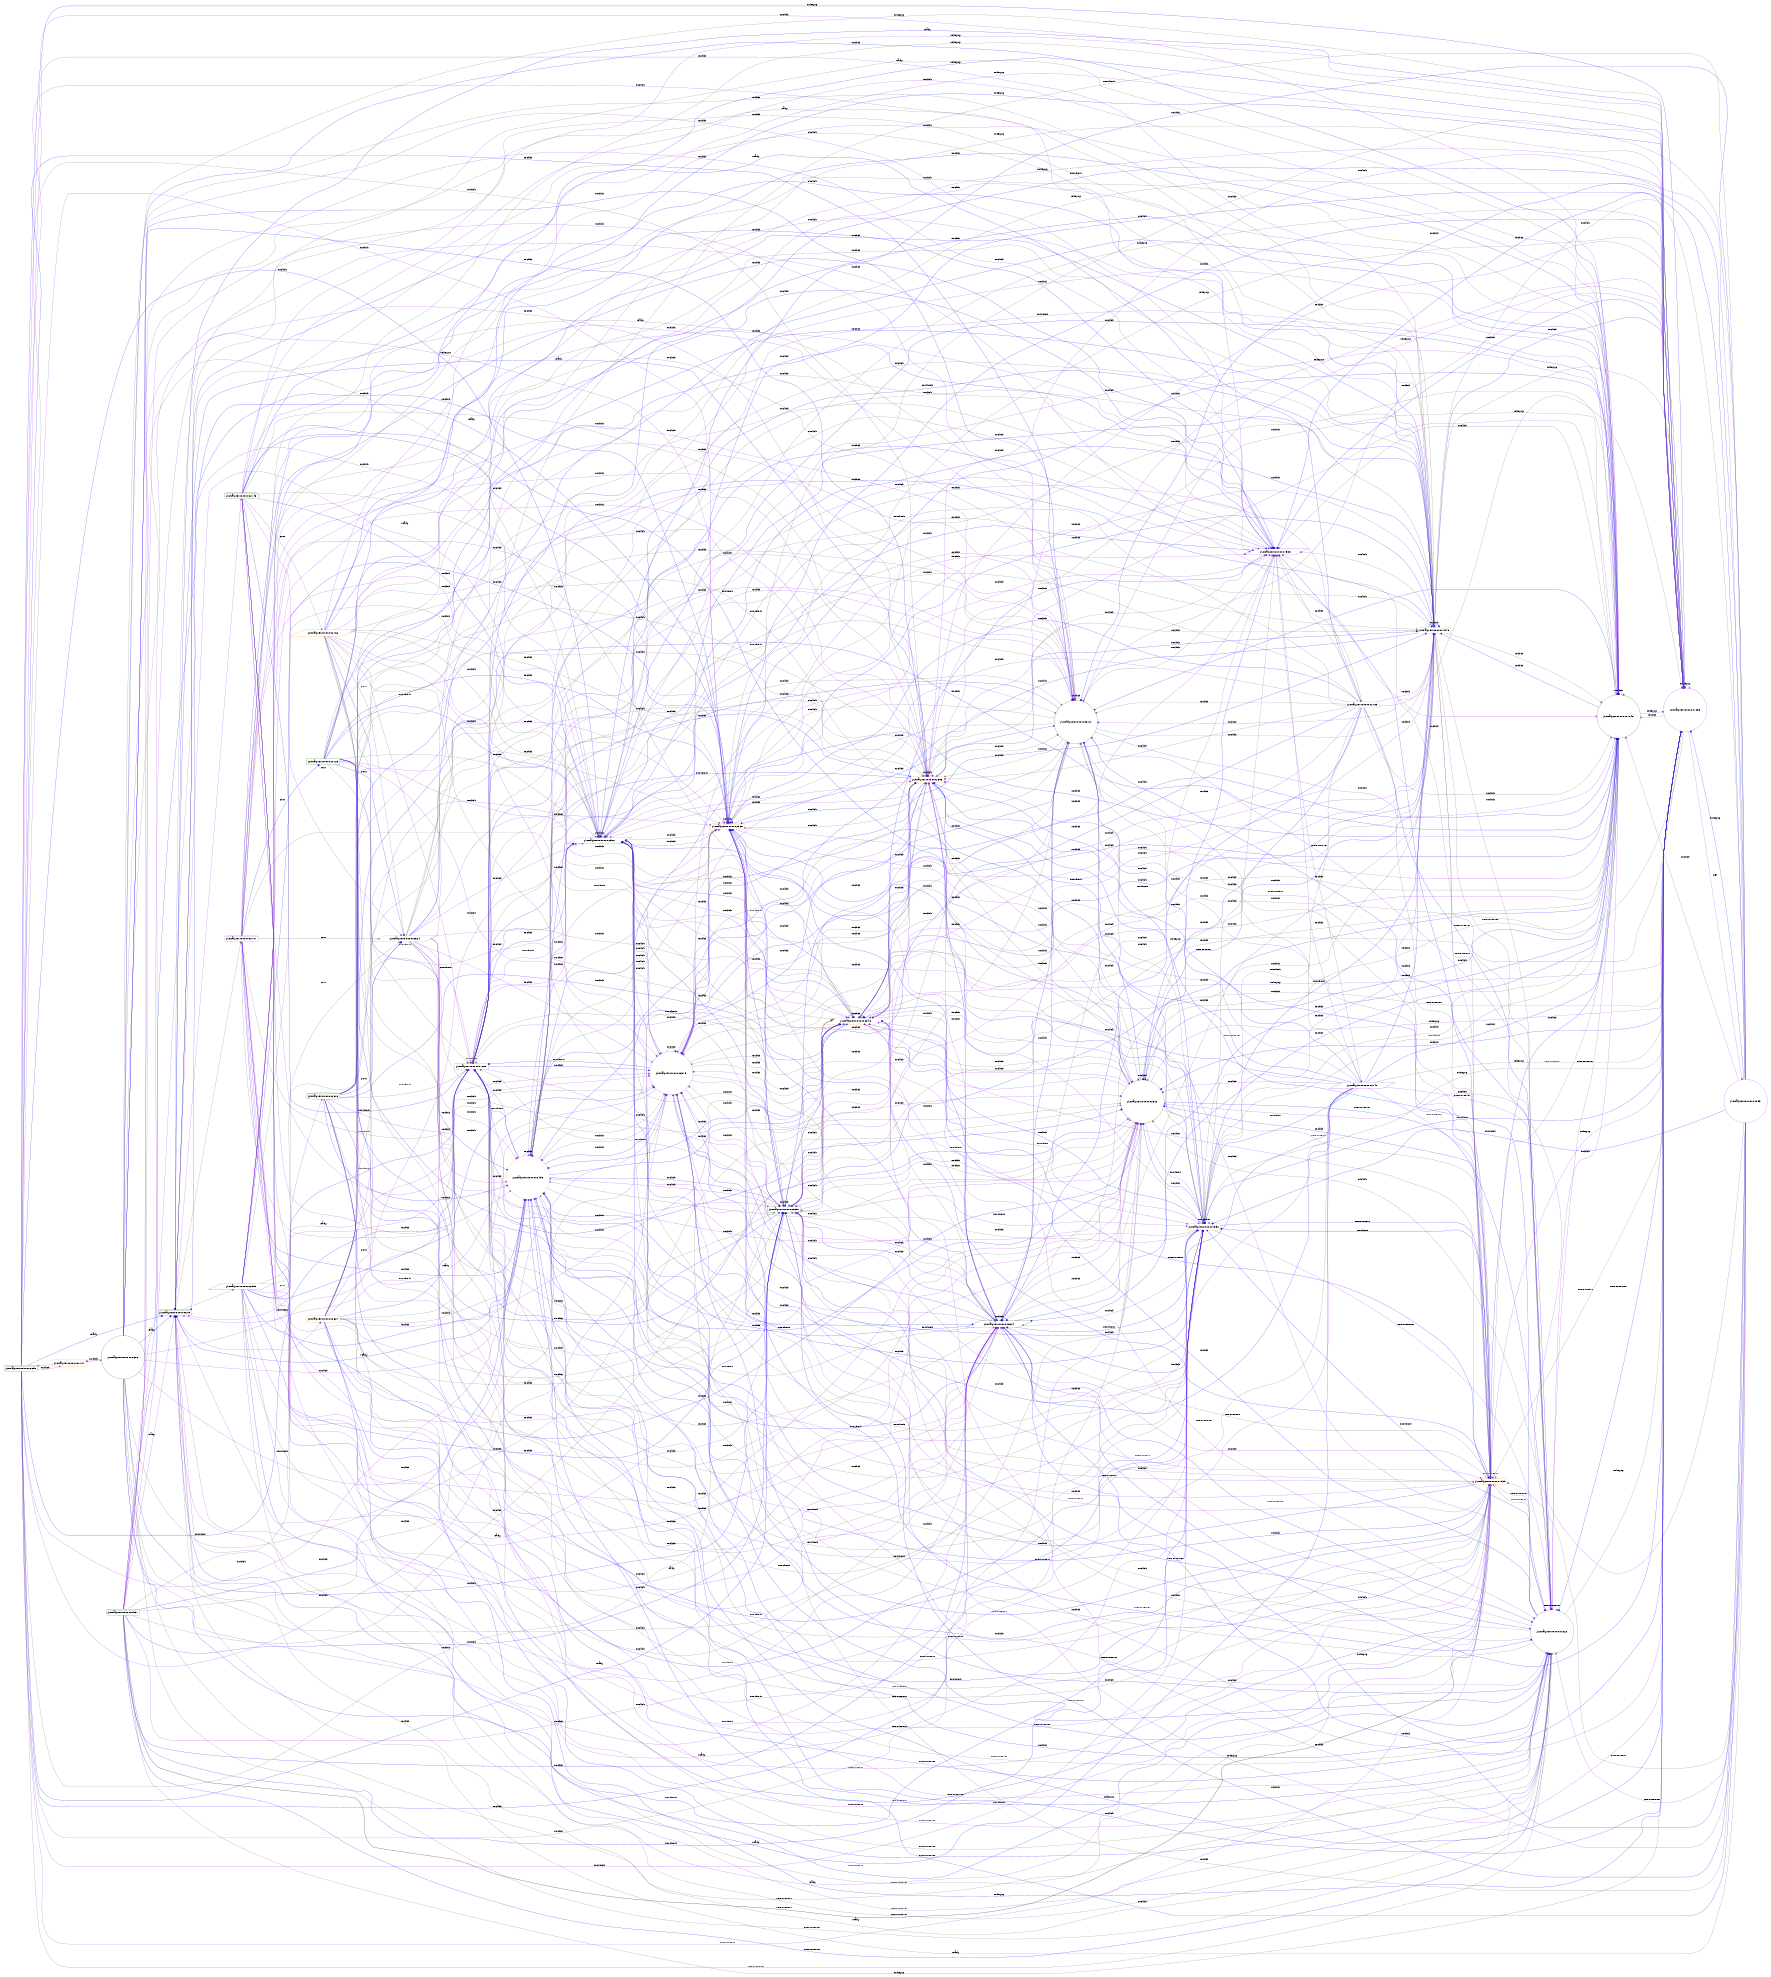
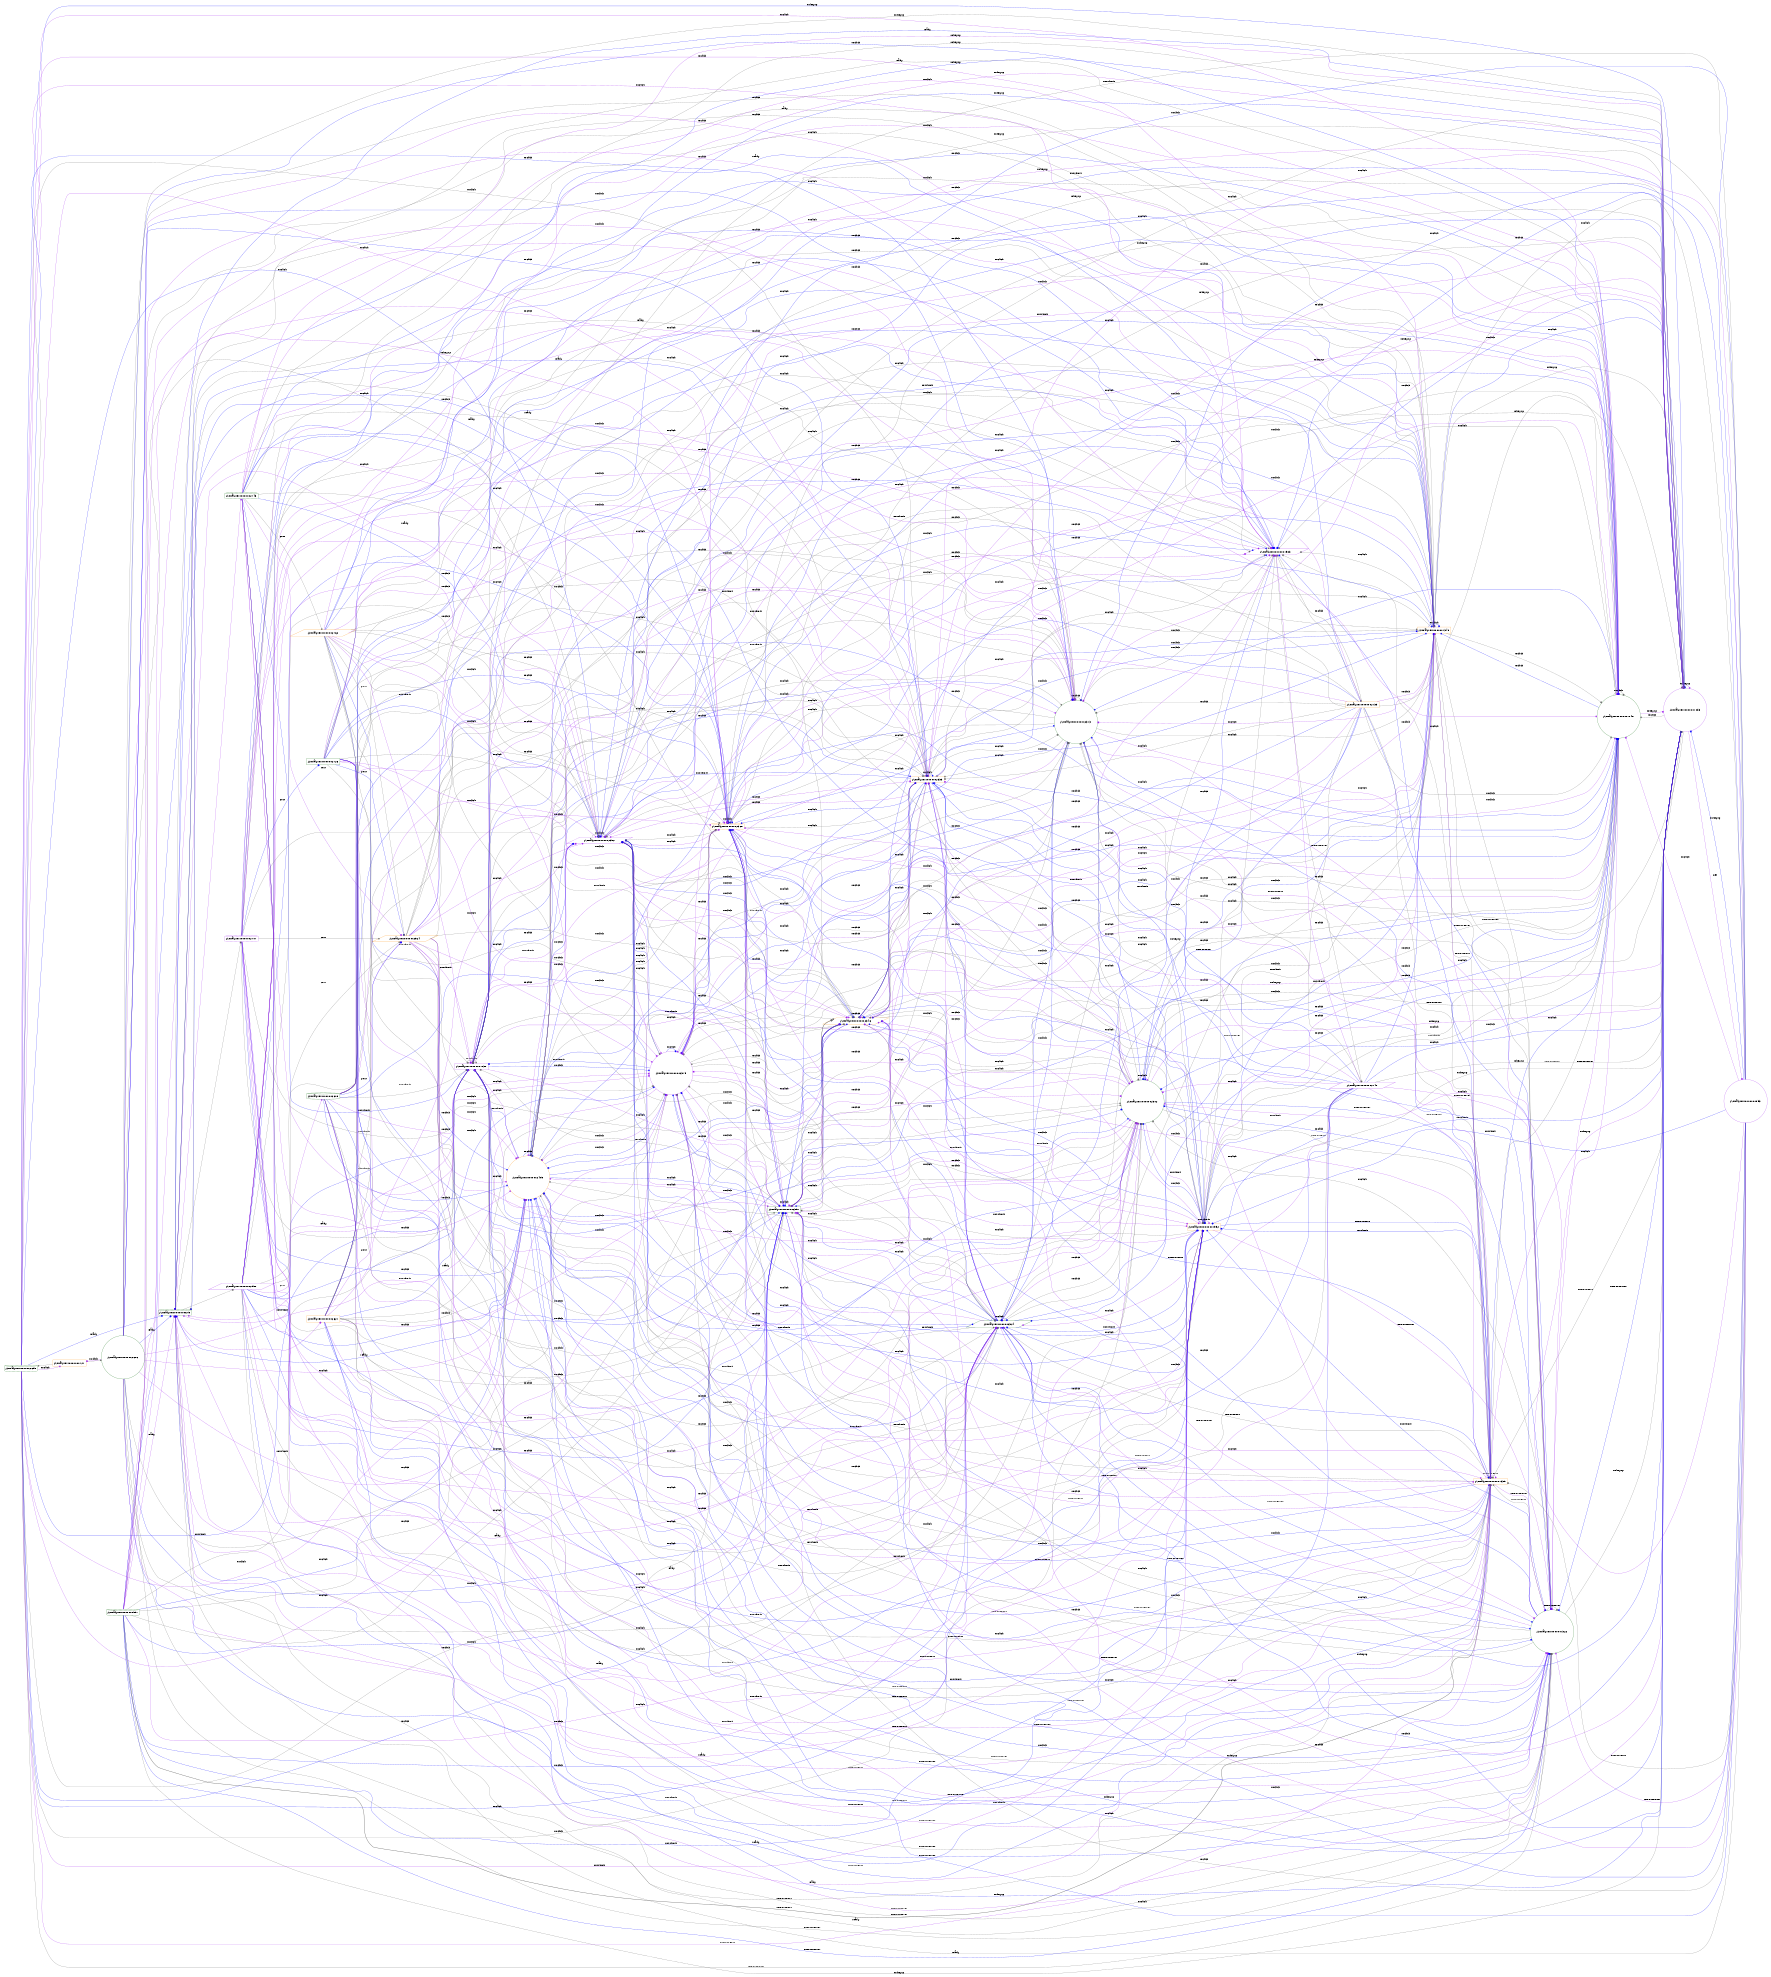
none -> (298, 383)
(475, 1668) -> none
